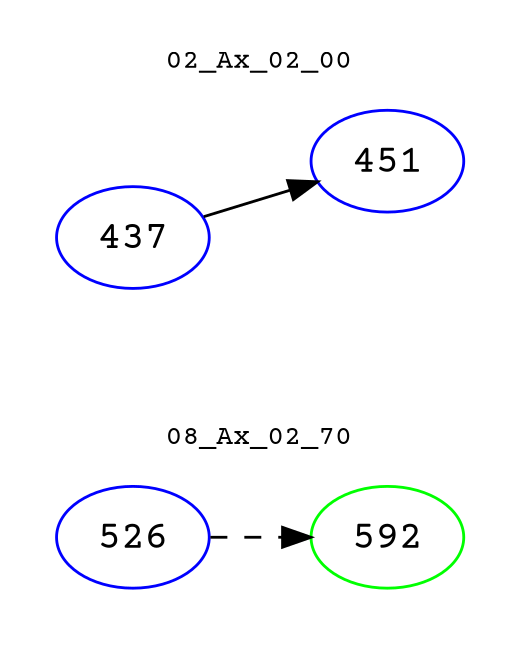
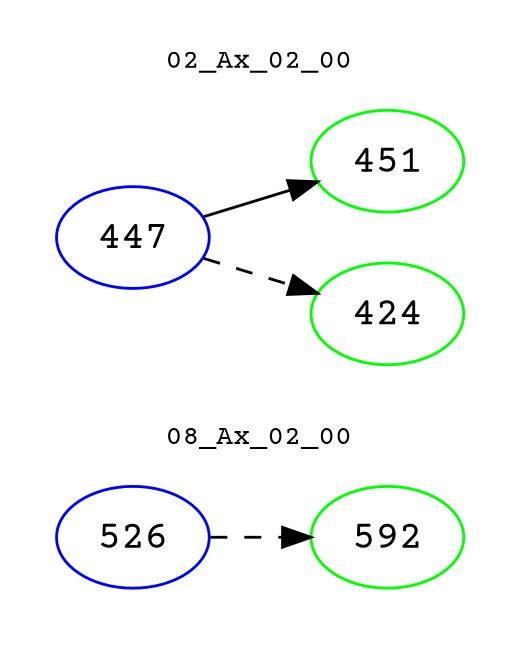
(387, 161) -> (387, 161)
(133, 238) -> (133, 238)
none -> (387, 314)
(260, 437) -> (260, 437)
